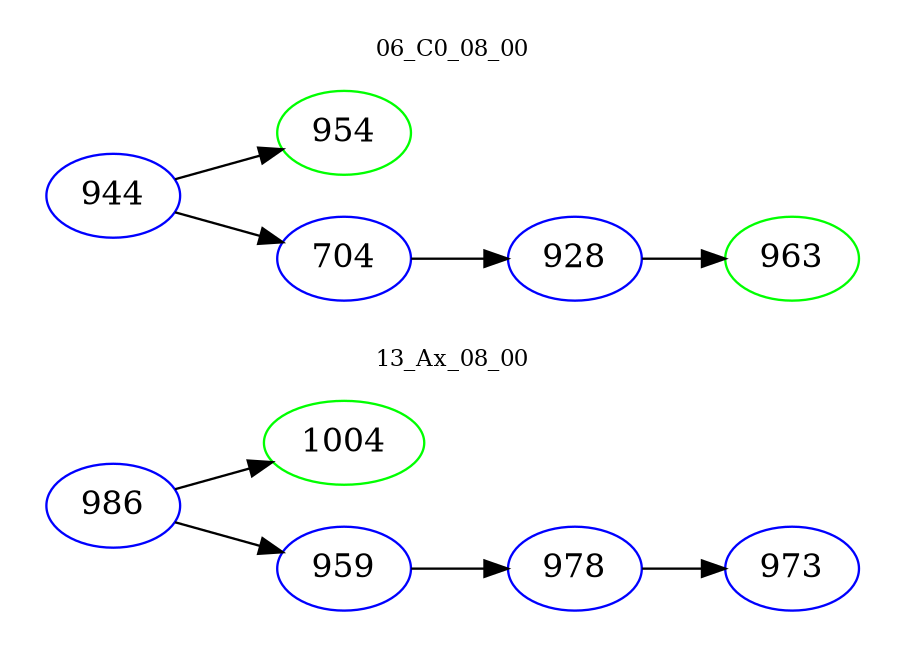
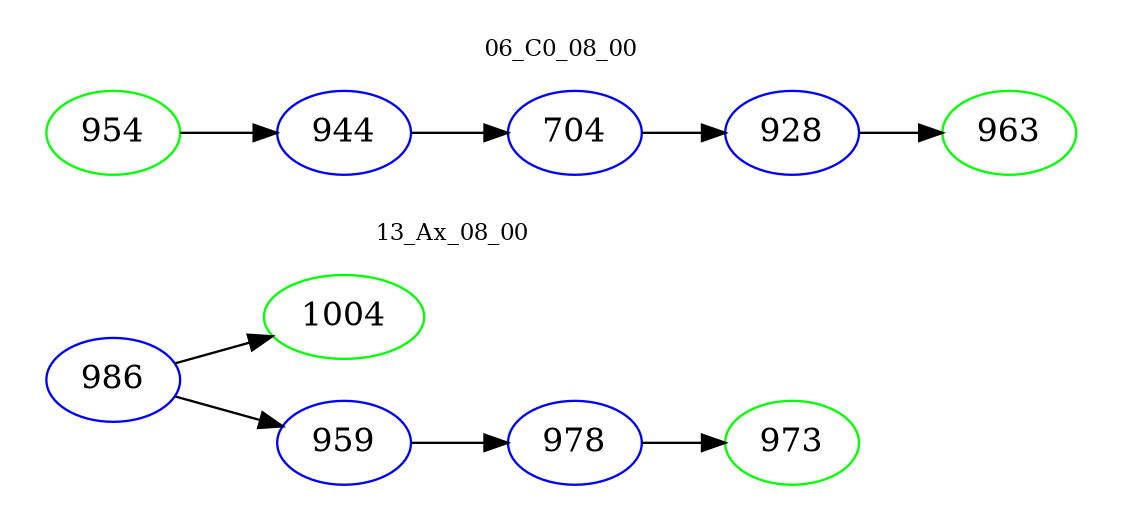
(217, 167) -> (217, 133)
(792, 569) -> (792, 443)
